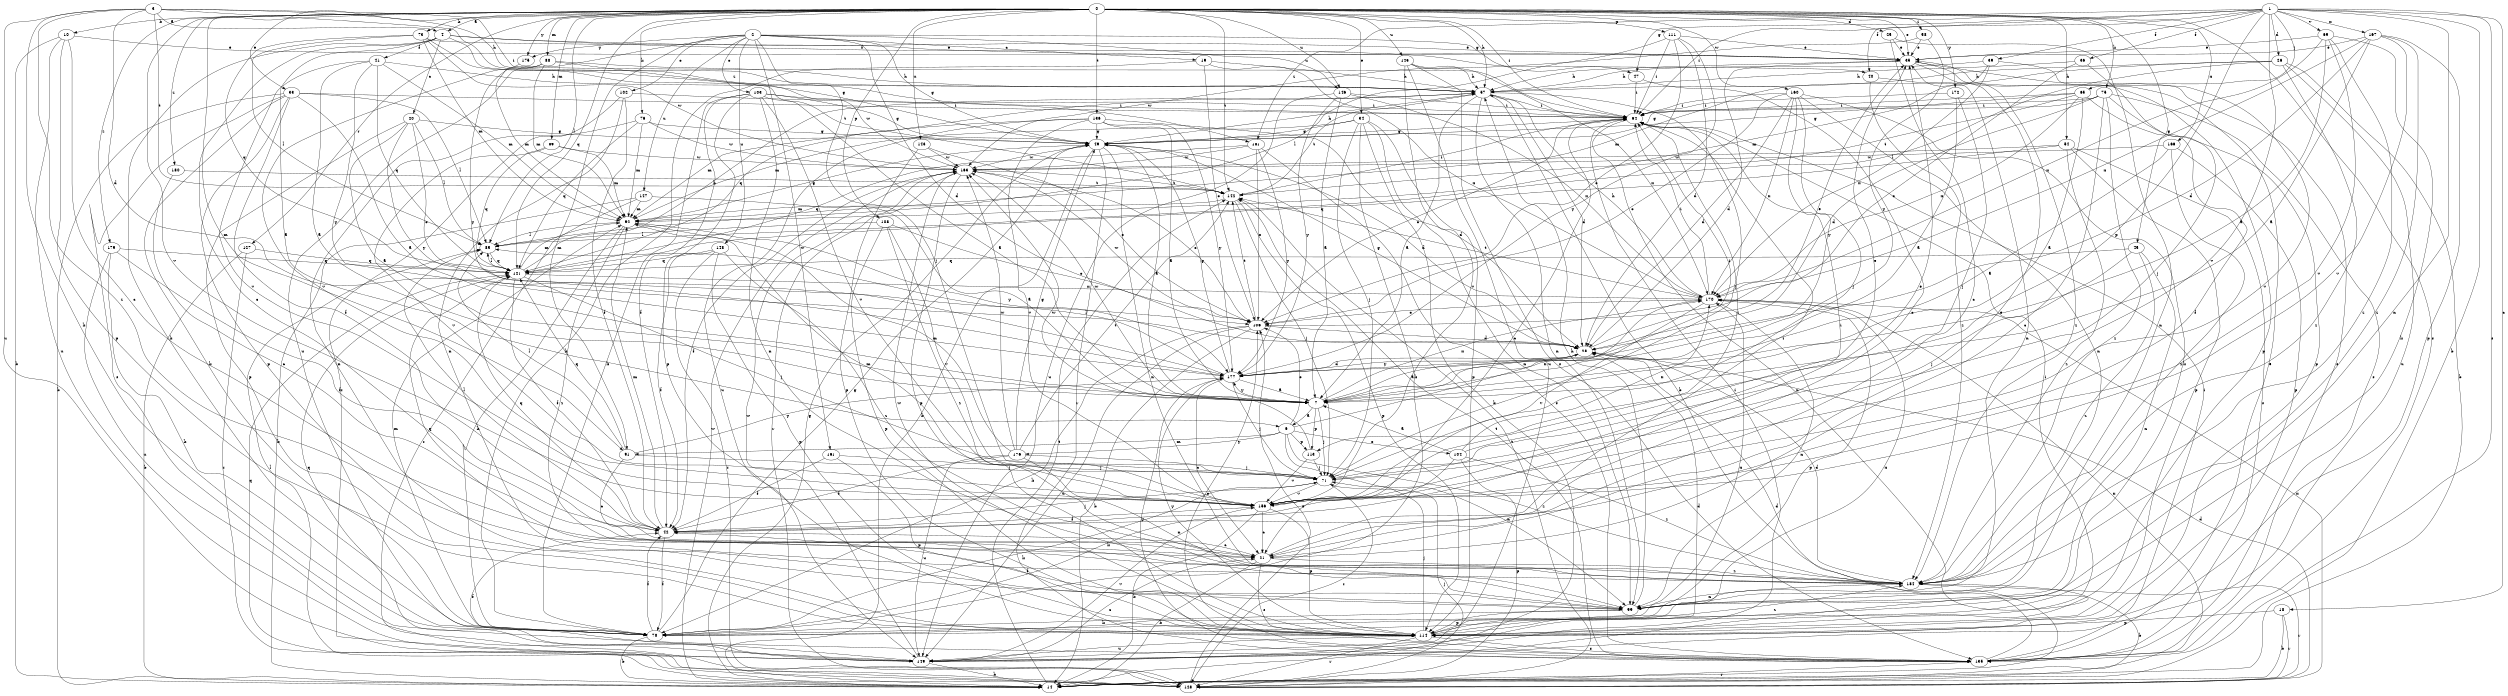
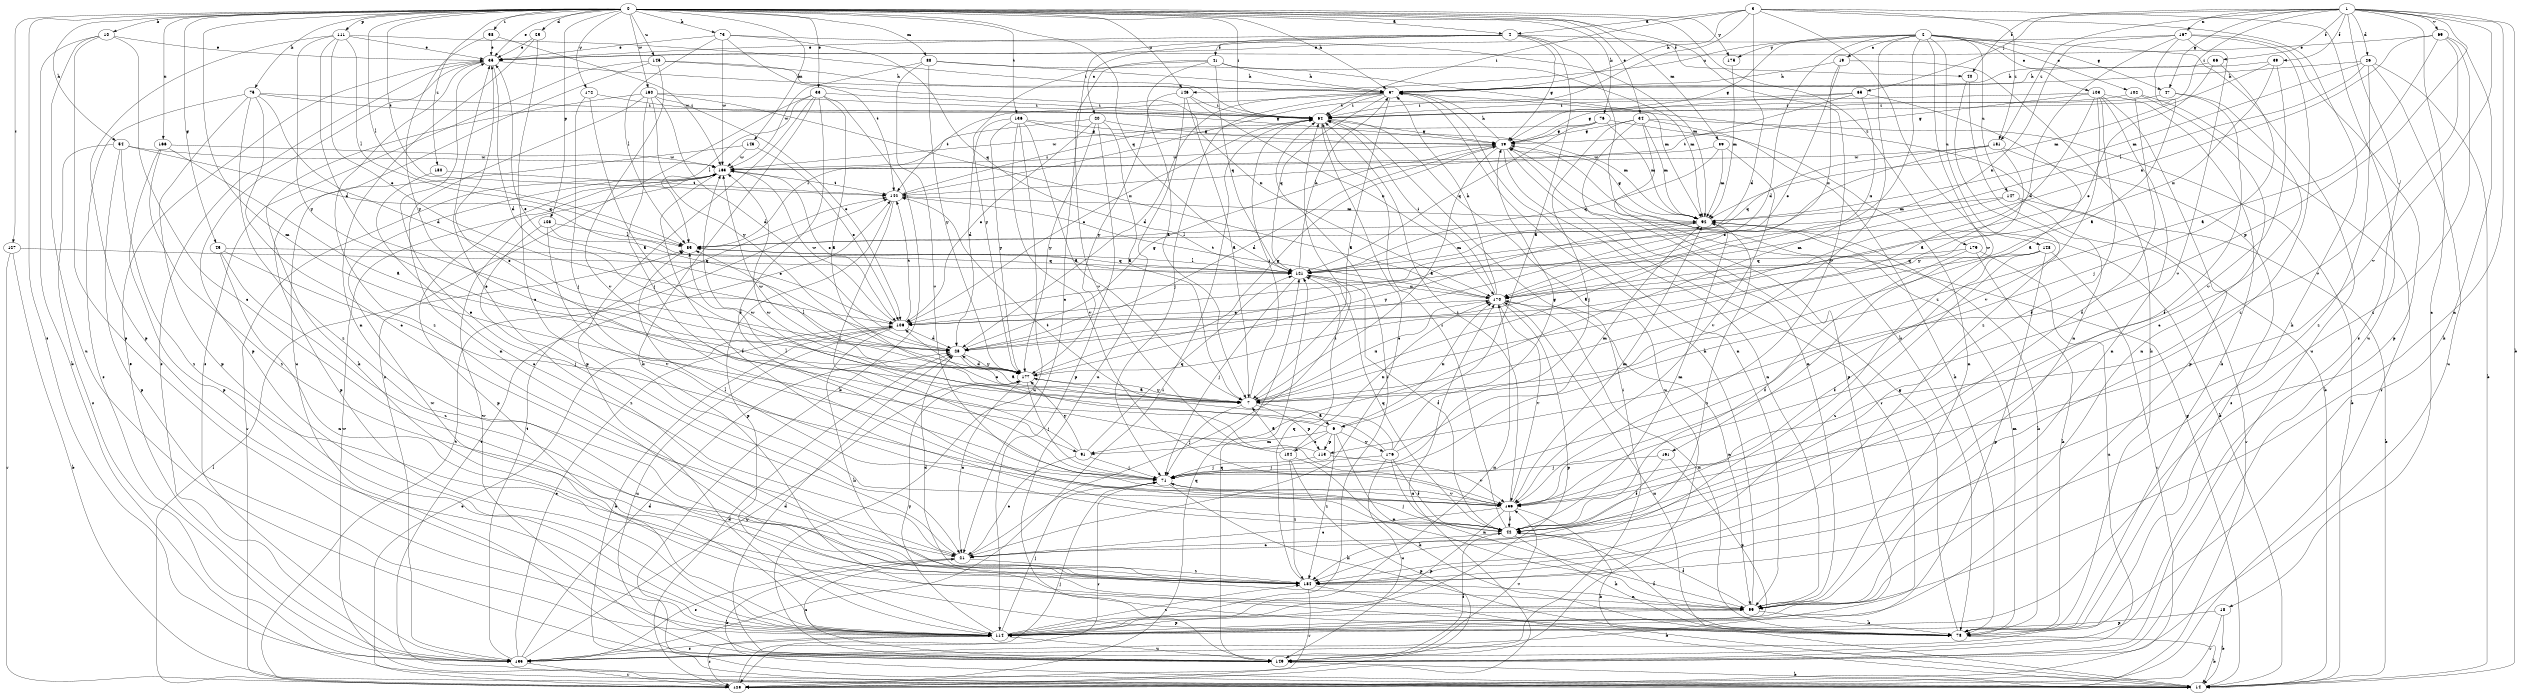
(1617, 499) -> (1982, 395)
(1011, 539) -> (320, 476)
(663, 584) -> (1616, 584)
